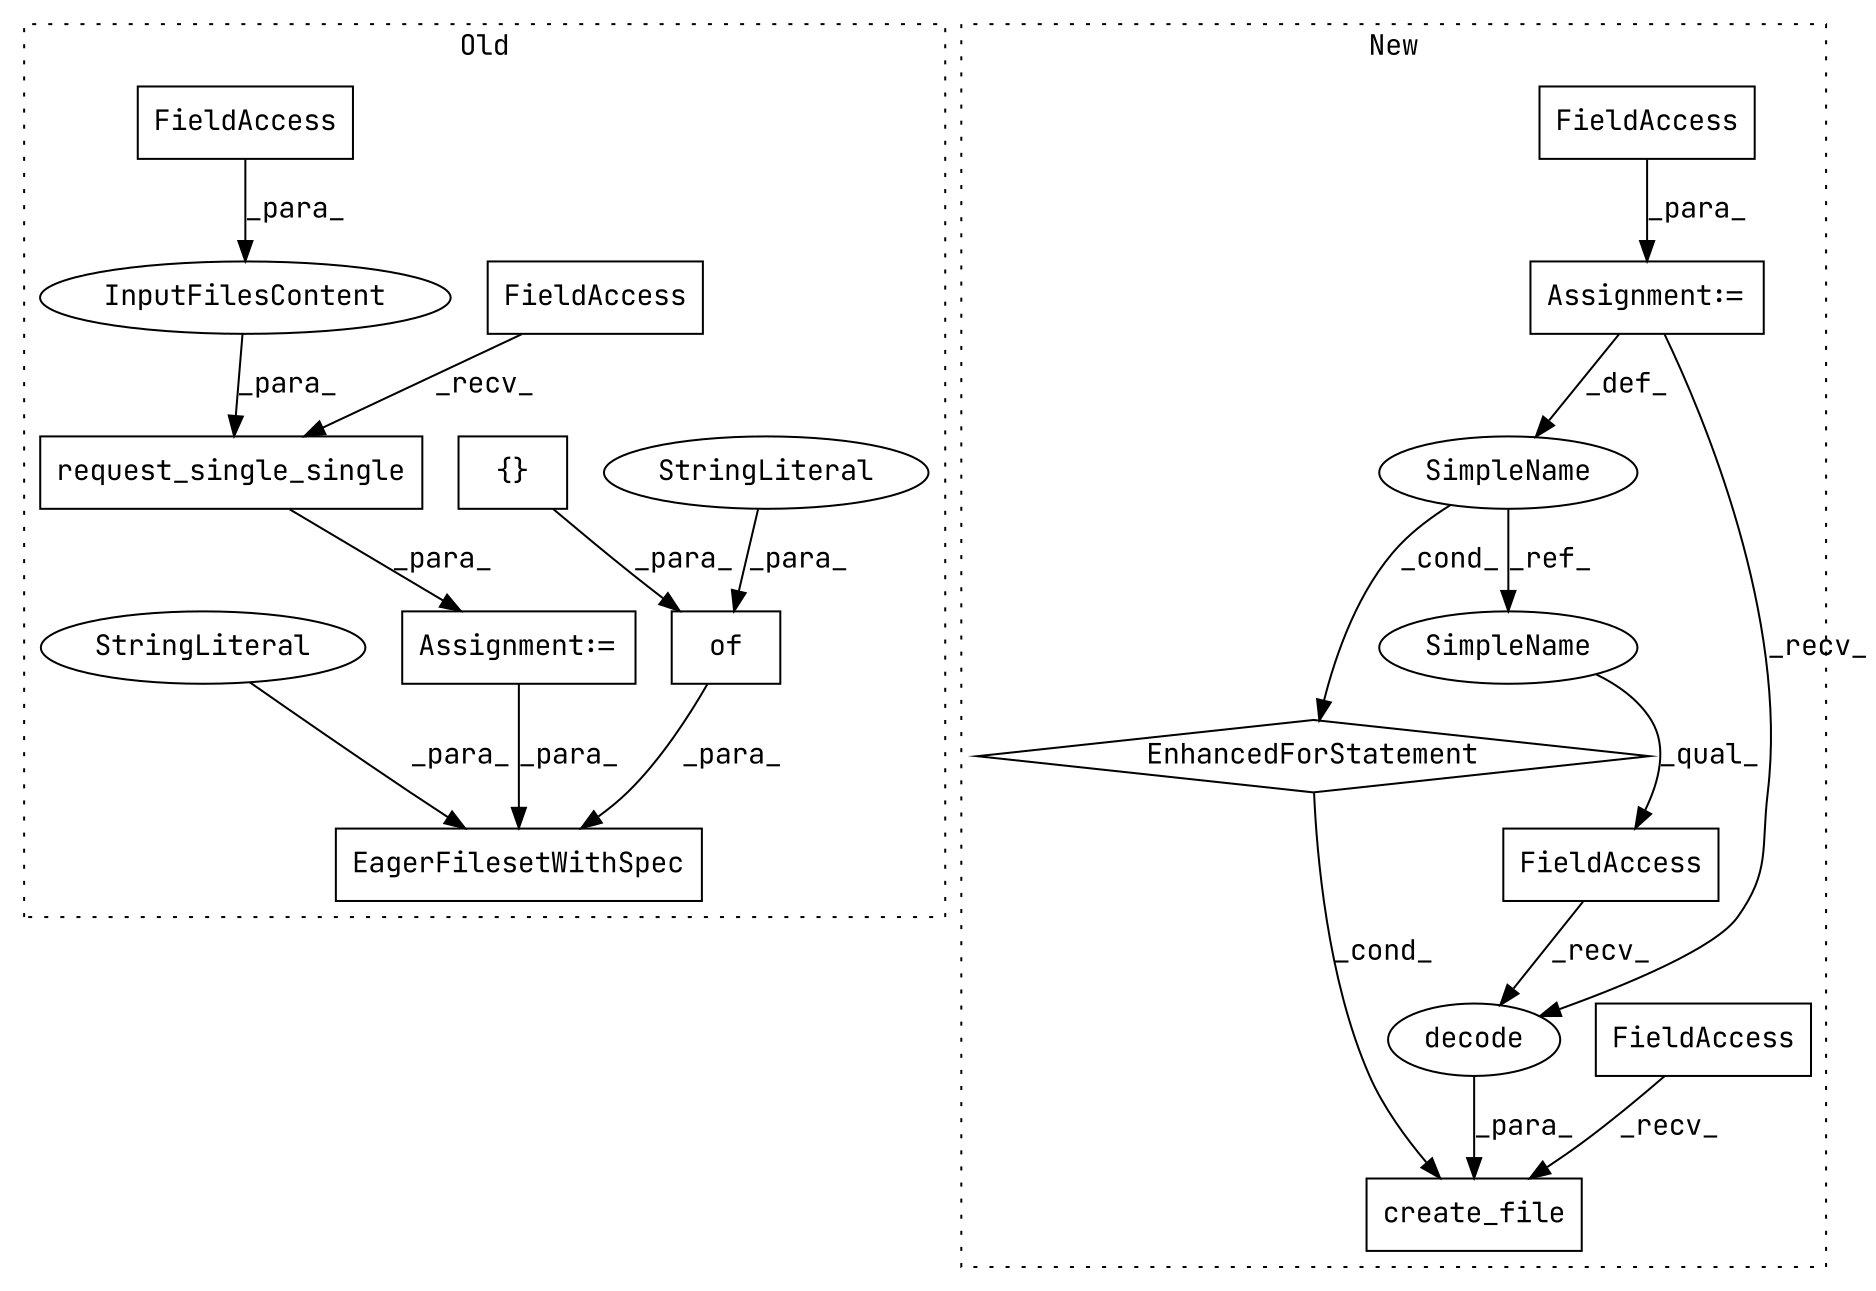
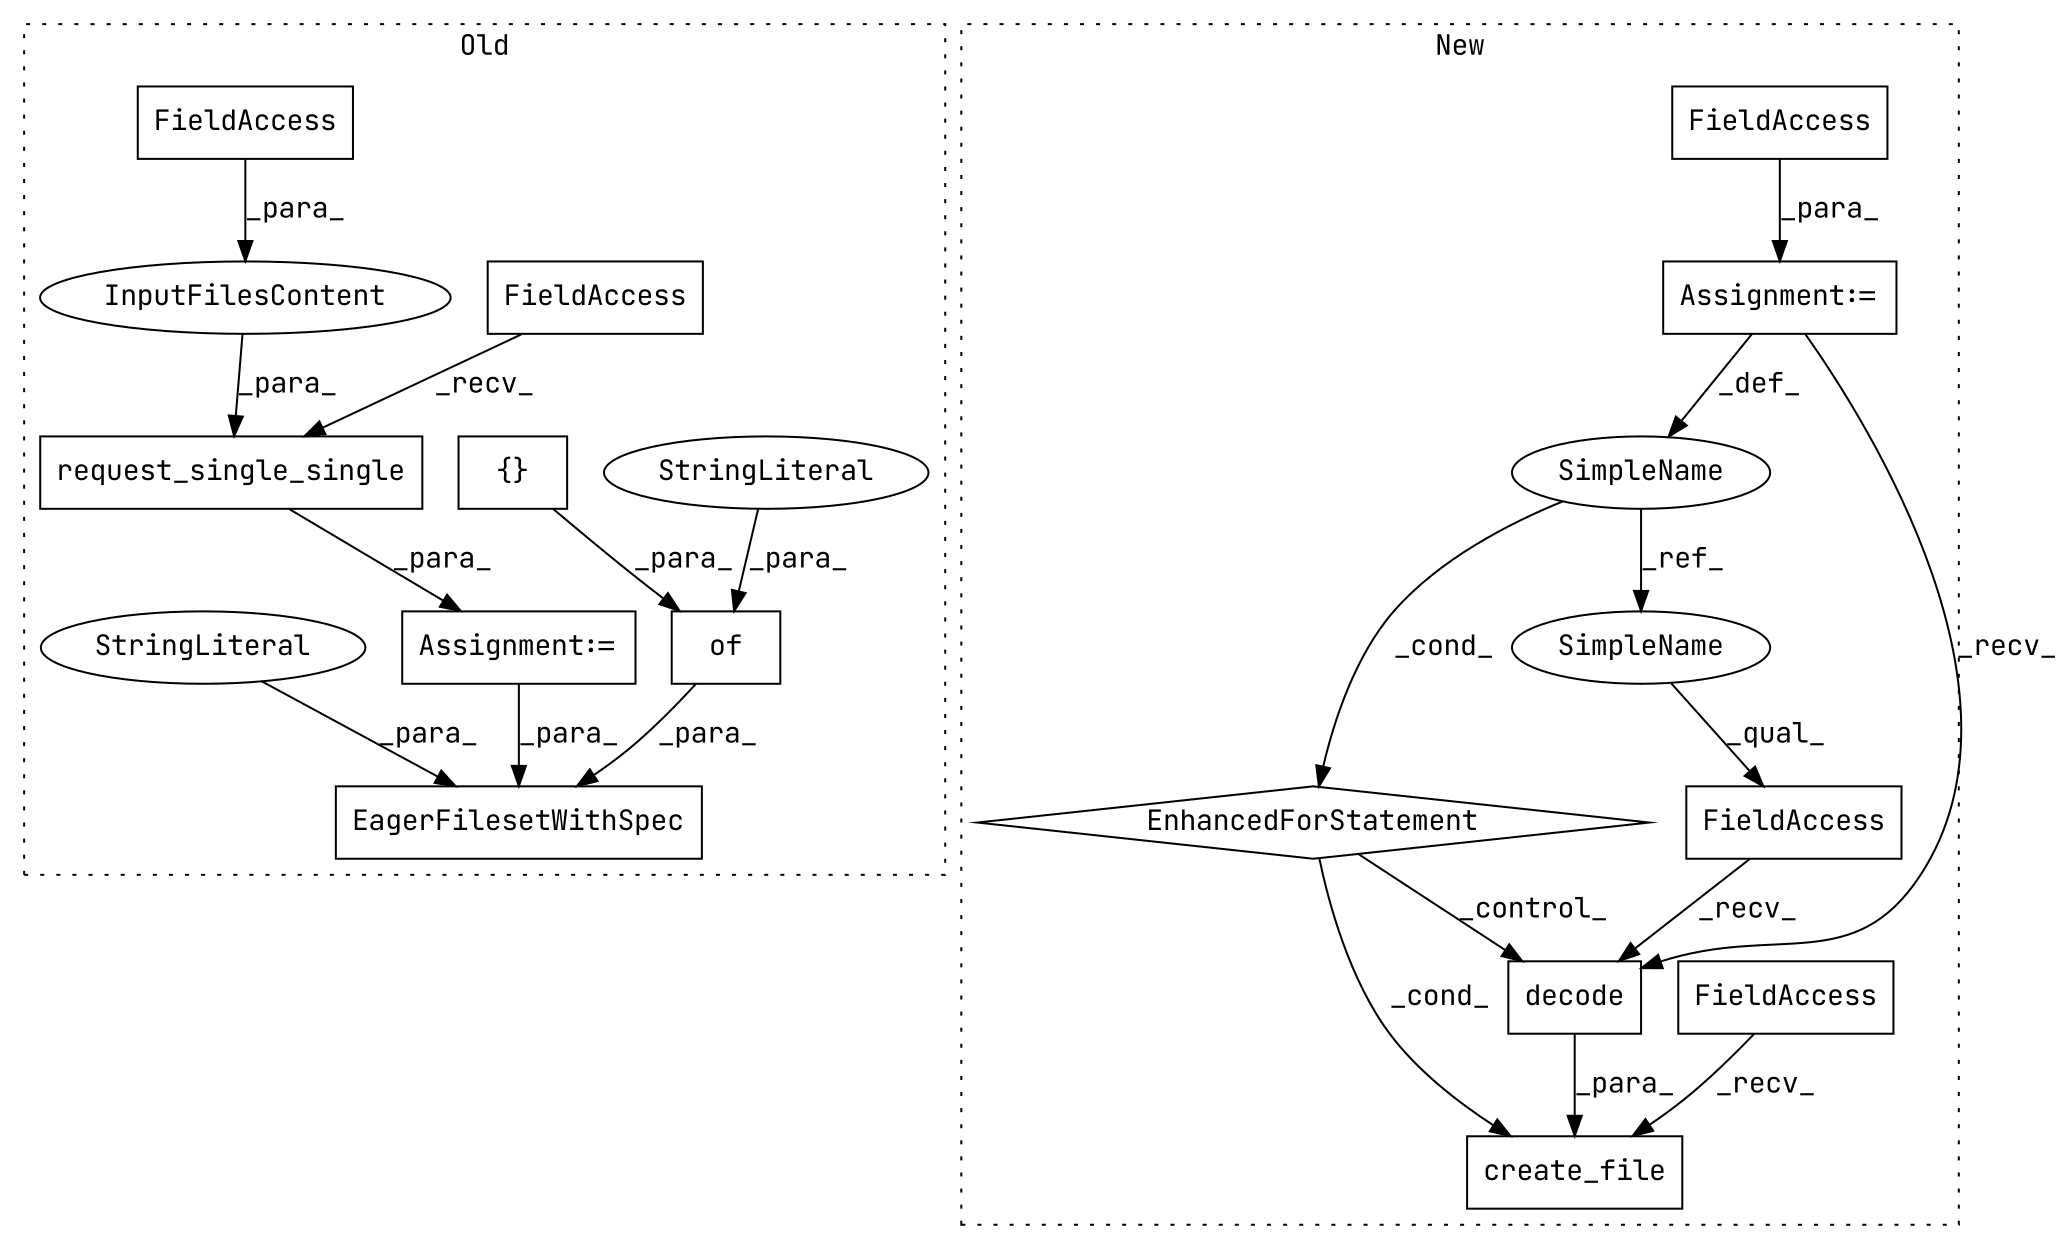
none -> (1432, 902)
(1474, 1040) -> (1575, 998)
